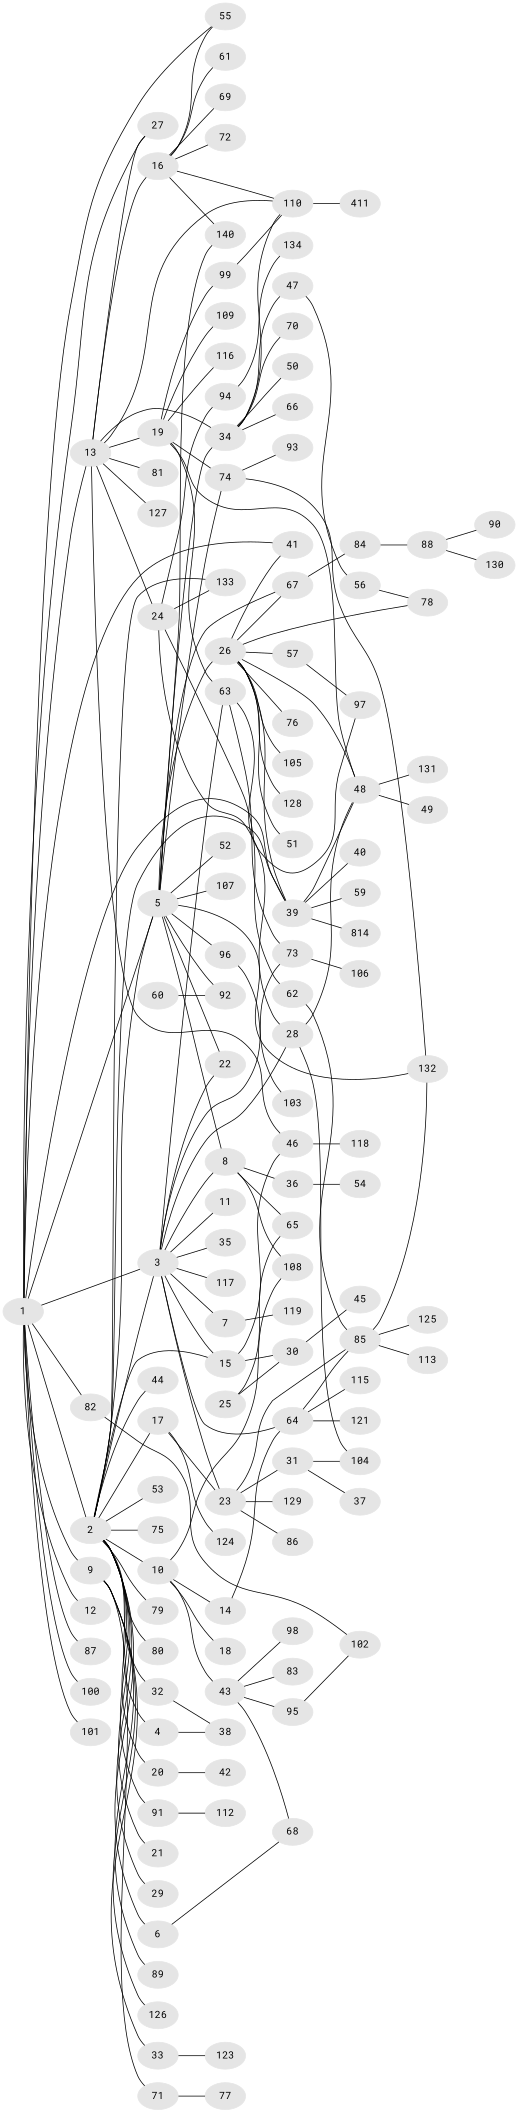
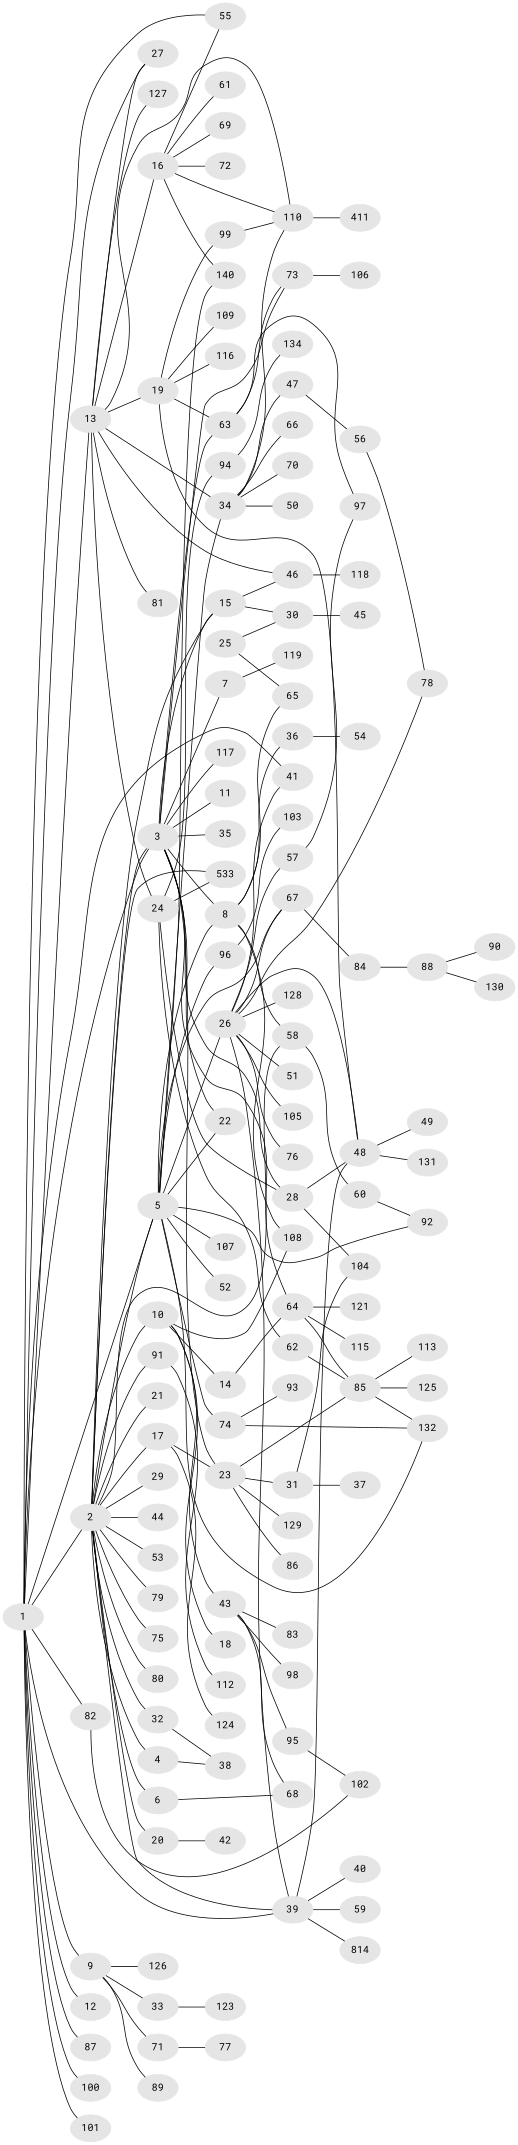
(195, 457) -> none
(225, 582) -> (225, 874)
none -> (293, 1036)
